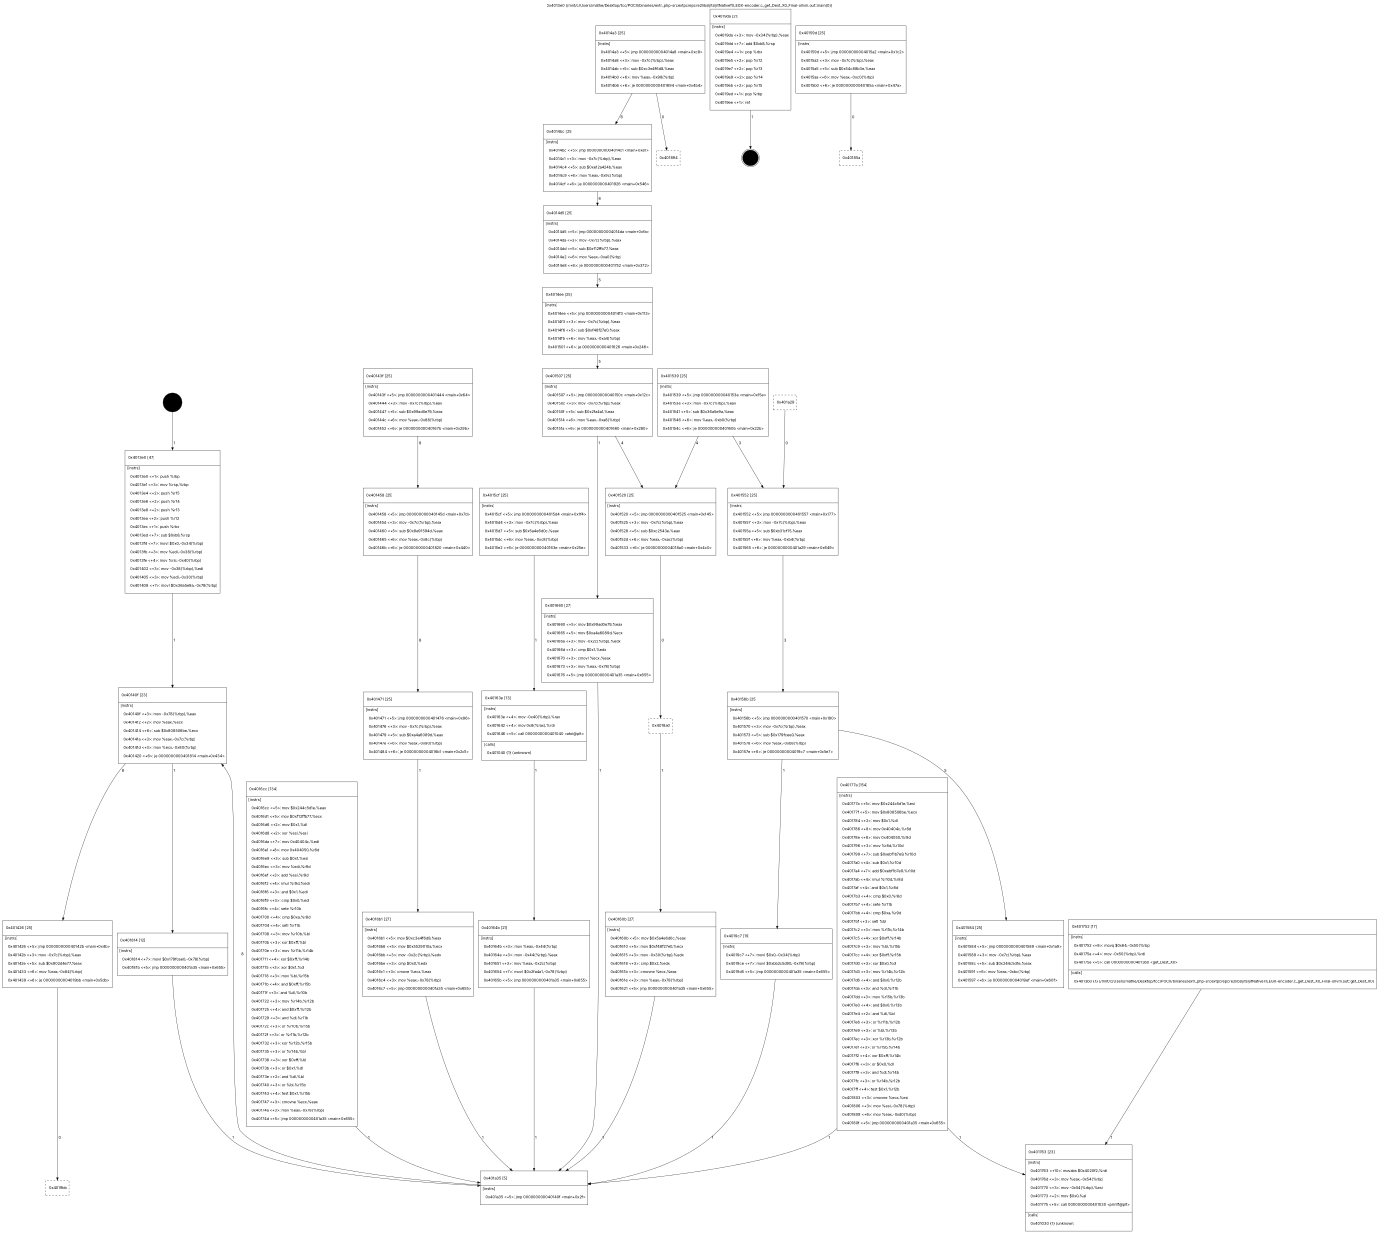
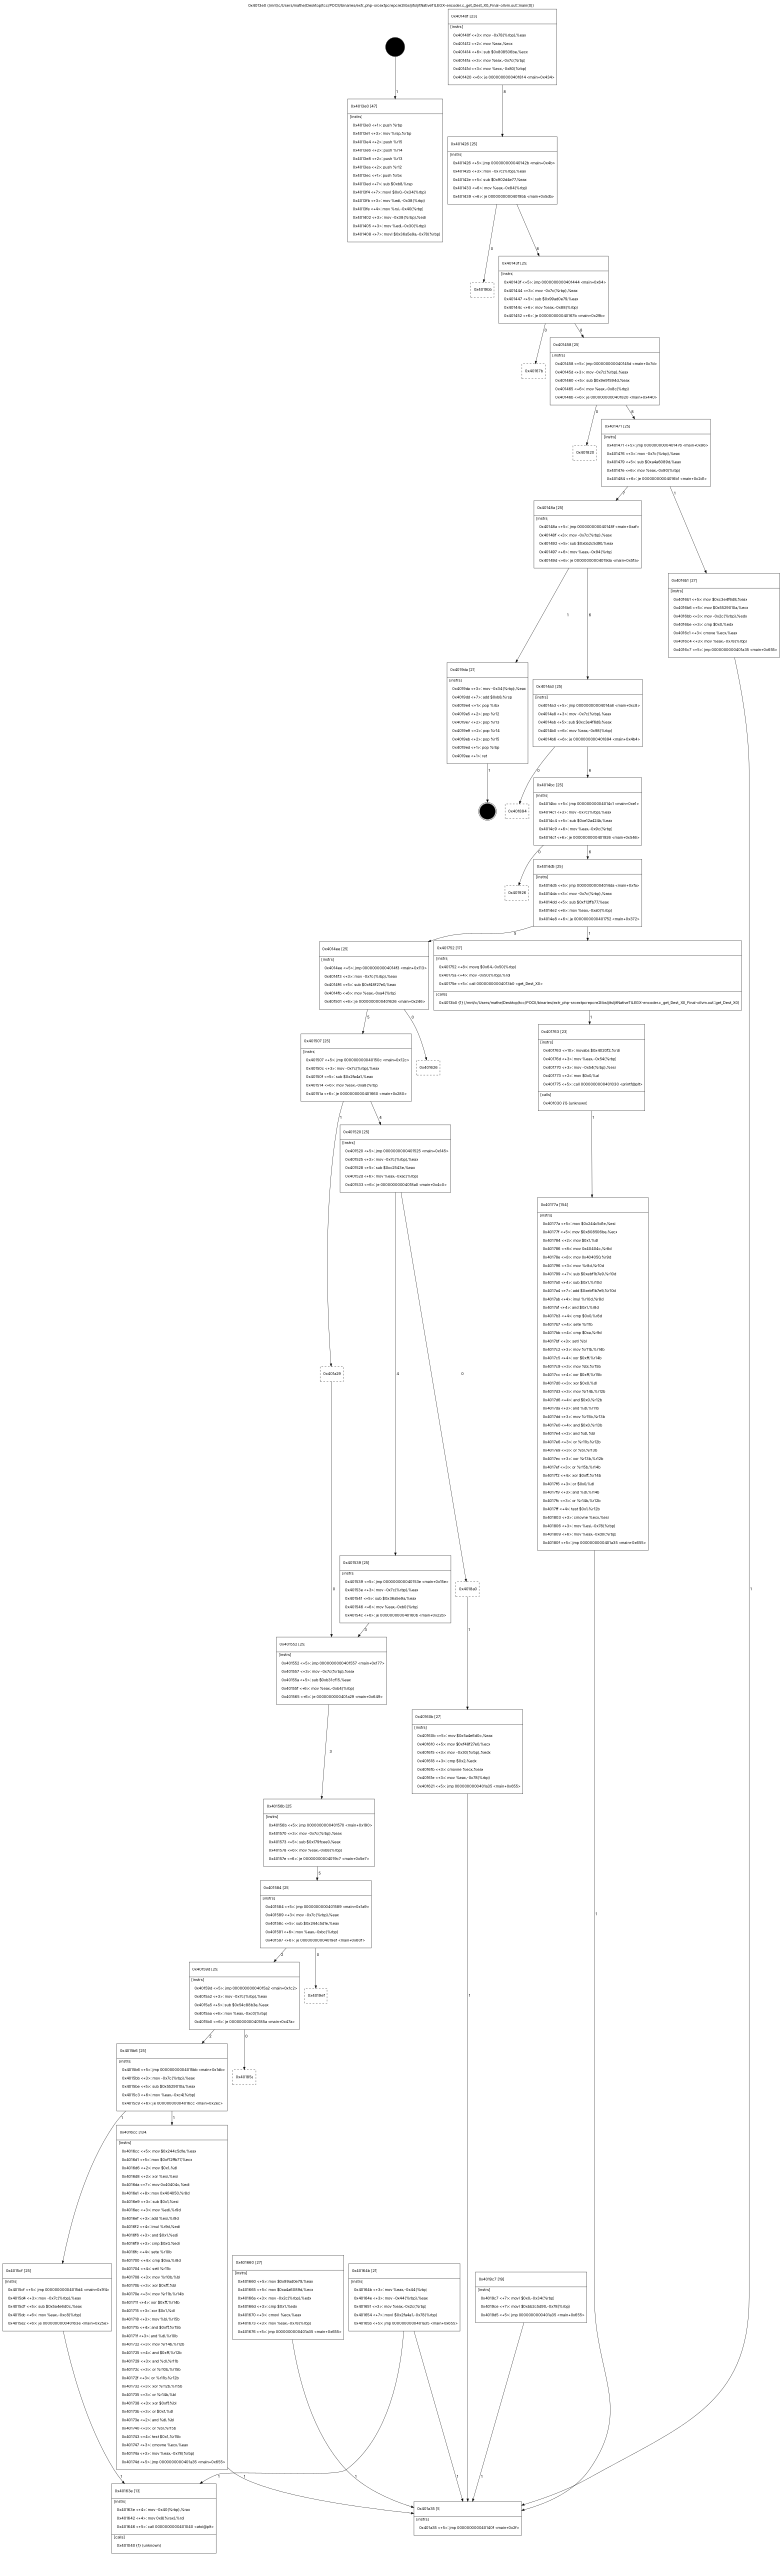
none -> (527, 229)
none -> (534, 371)
none -> (585, 453)
(687, 461) -> (395, 1373)
(597, 516) -> (328, 1232)
none -> (588, 534)
(173, 639) -> none
(534, 839) -> (349, 2467)
(780, 843) -> none
none -> (517, 893)
none -> (588, 932)
(173, 954) -> none
none -> (428, 1068)
(234, 1072) -> none
(982, 1156) -> (592, 1153)
none -> (281, 1954)
none -> (316, 1996)
none -> (172, 2077)
